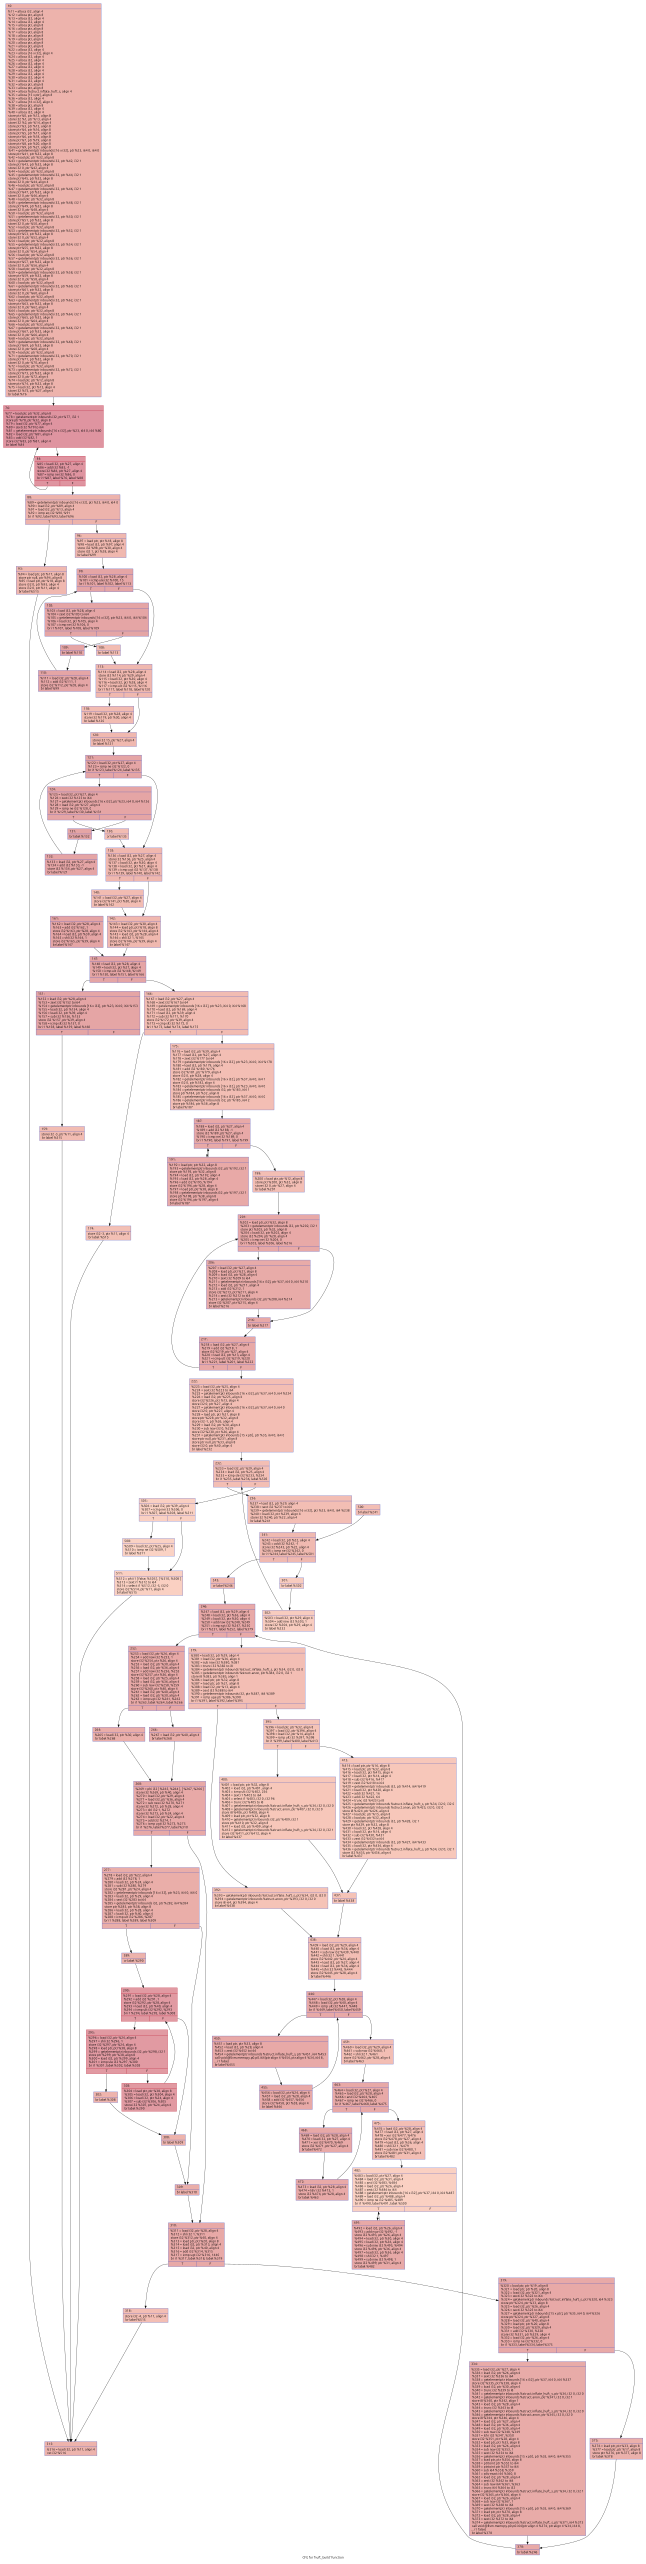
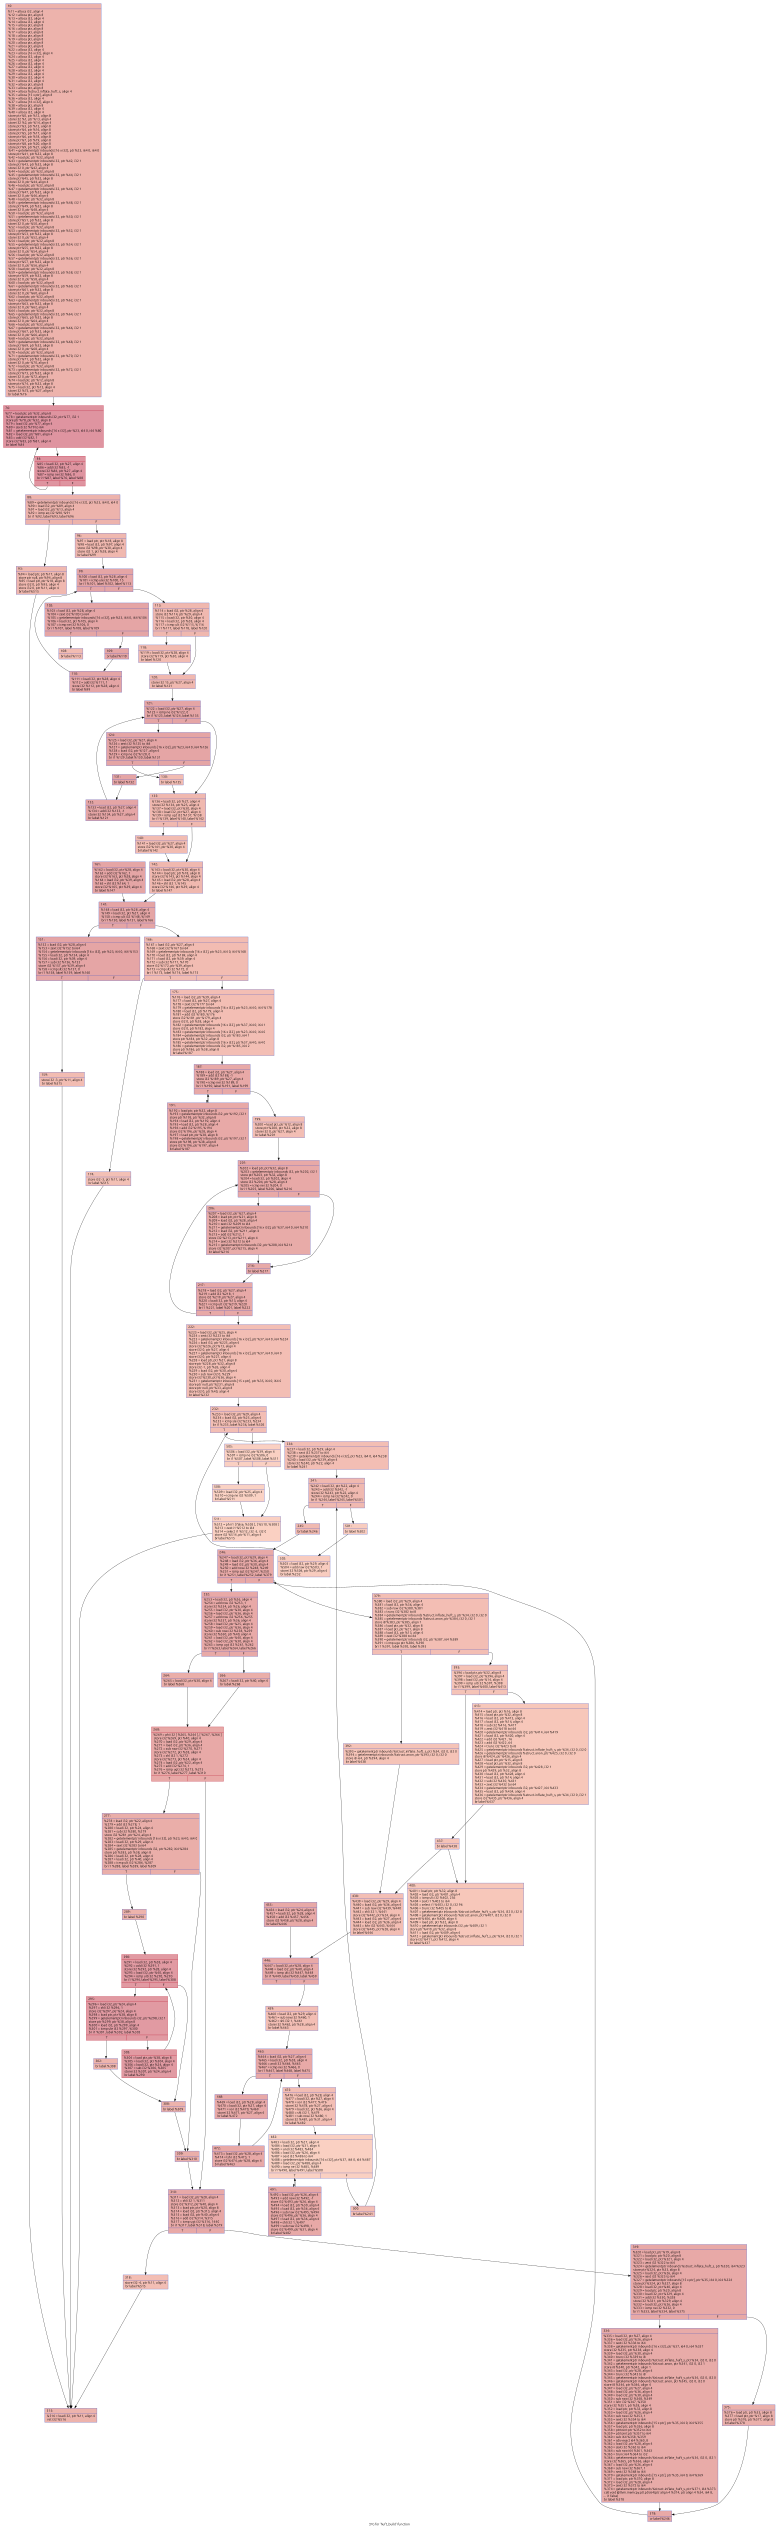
(113, 659) -> none
(170, 1808) -> (188, 1754)
(328, 1864) -> (453, 1865)
(270, 2052) -> none
none -> (350, 2192)
